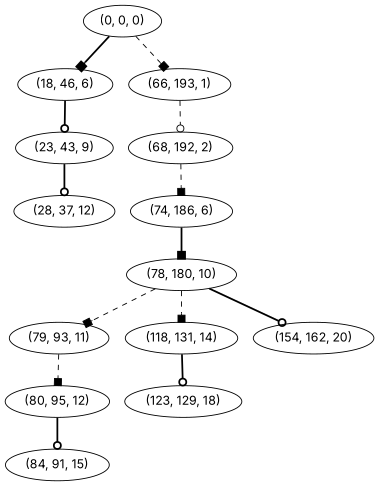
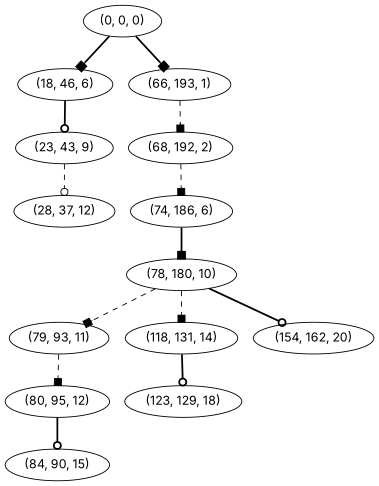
(148, 49) -> (148, 49)
(180, 113) -> (180, 113)
(64, 176) -> (64, 176)
(57, 465) -> (57, 465)
